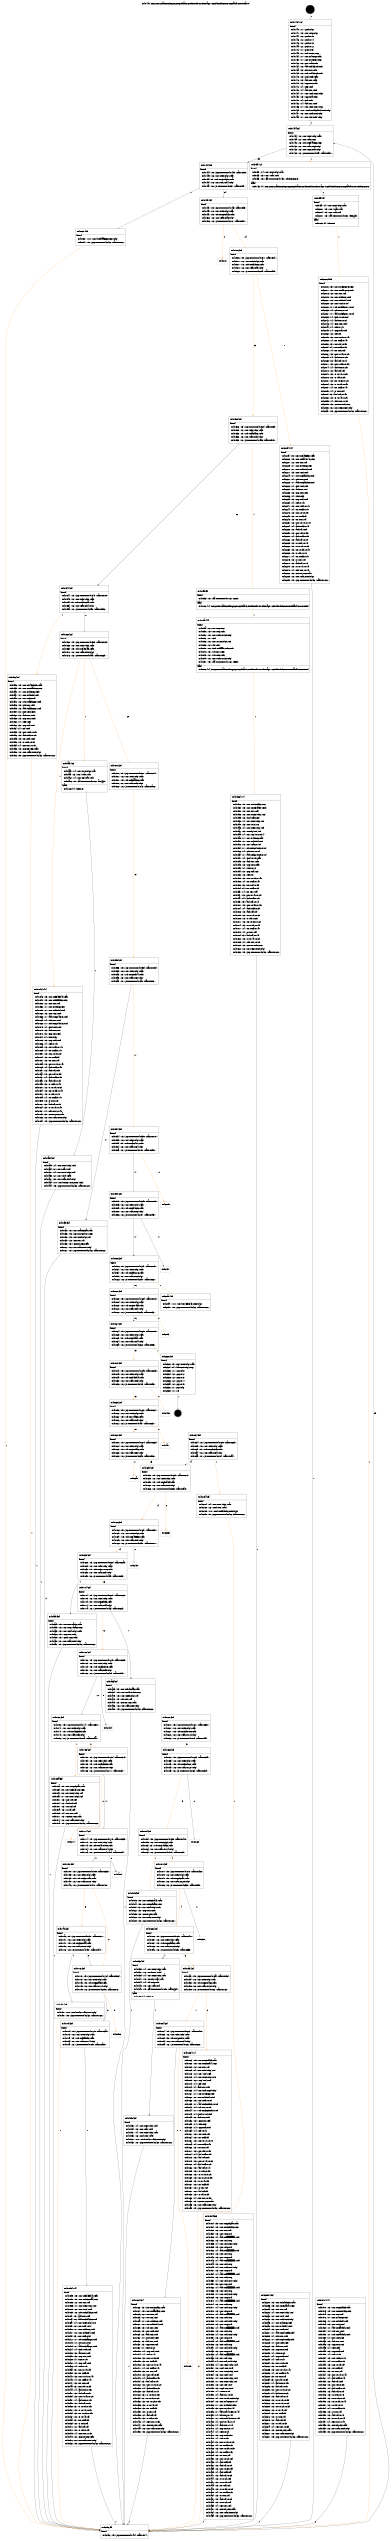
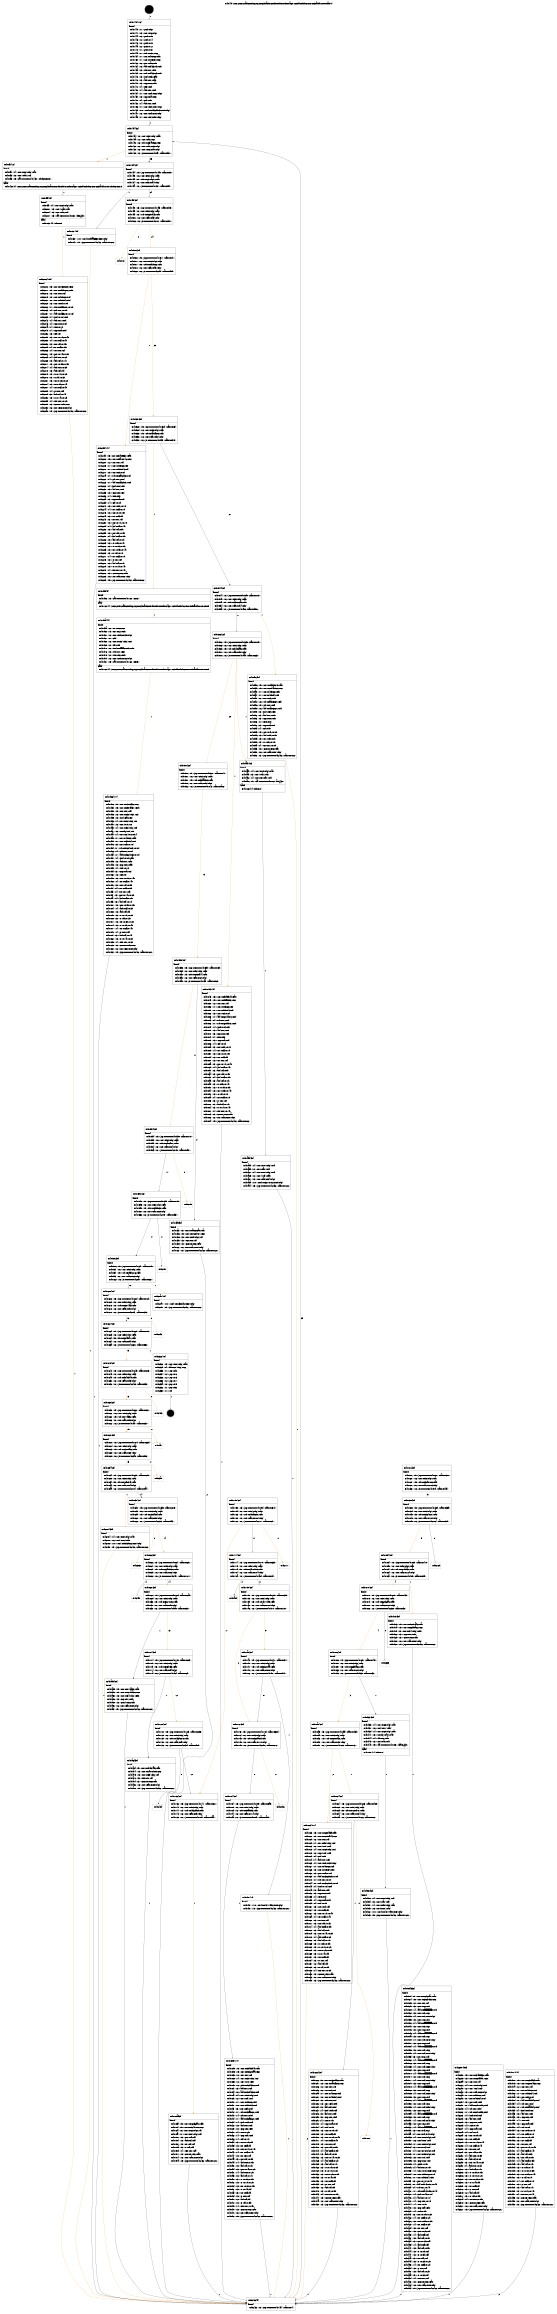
(149, 1462) -> (127, 1462)
(89, 1744) -> (225, 1658)
